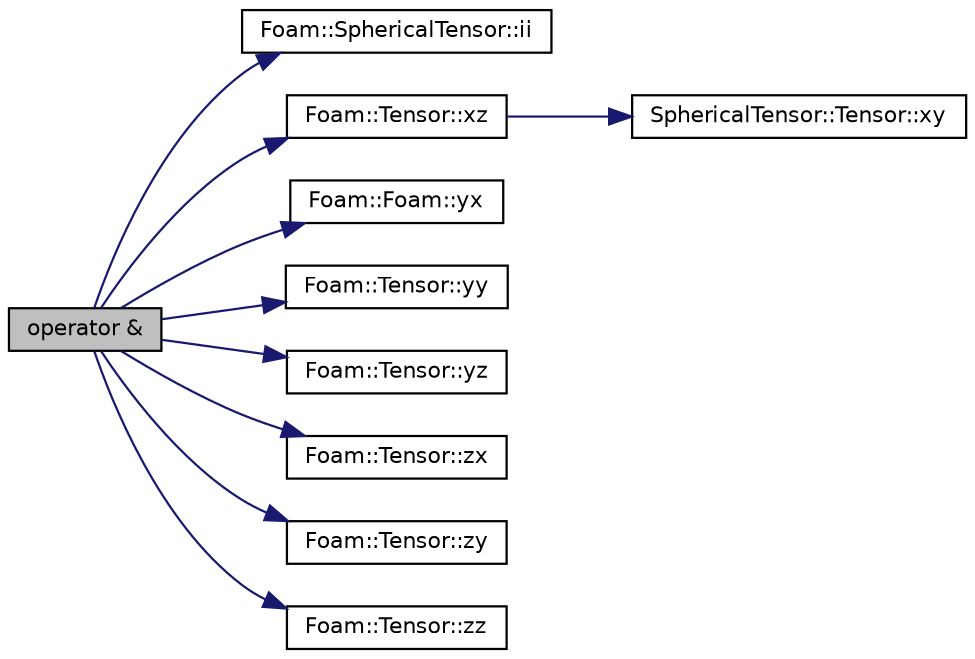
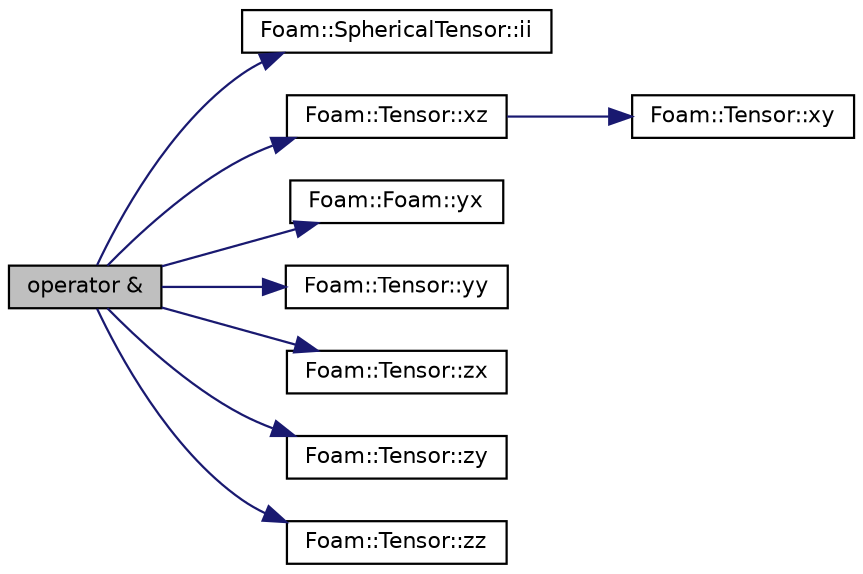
(799, 117) -> (743, 117)
(397, 372) -> none
